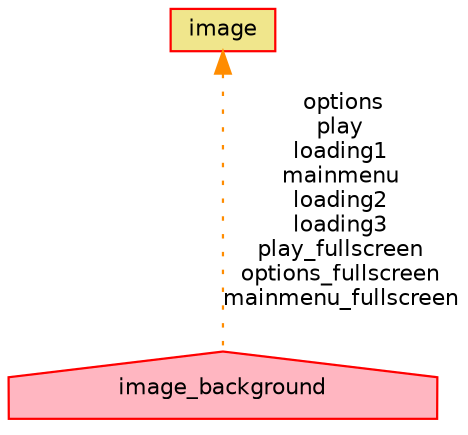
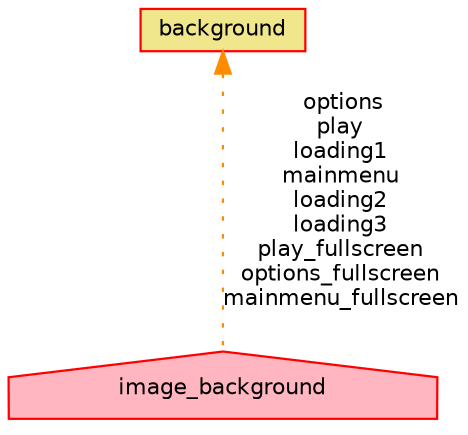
(223, 30) -> (223, 30)
